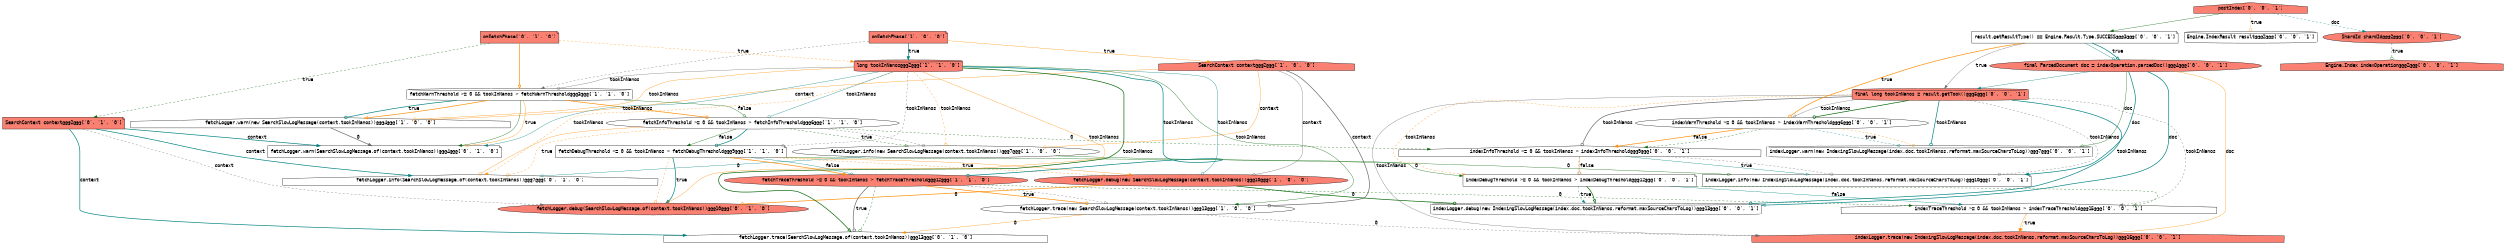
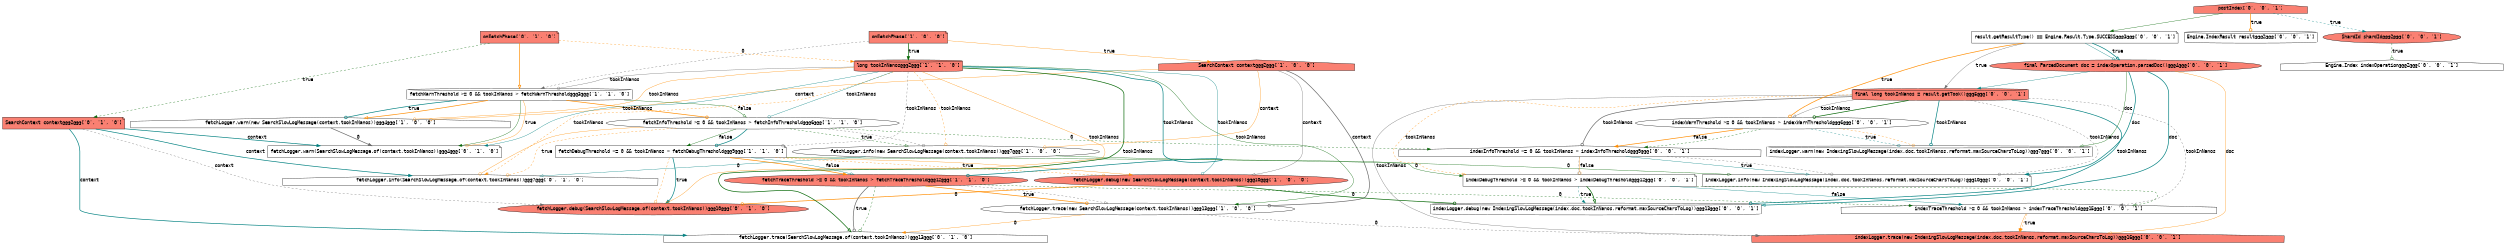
(2251, 21) -> (2251, 21)
(2335, 23) -> (2335, 23)
(908, 50) -> (908, 50)
(743, 52) -> (743, 52)
(2392, 66) -> (2392, 66)
